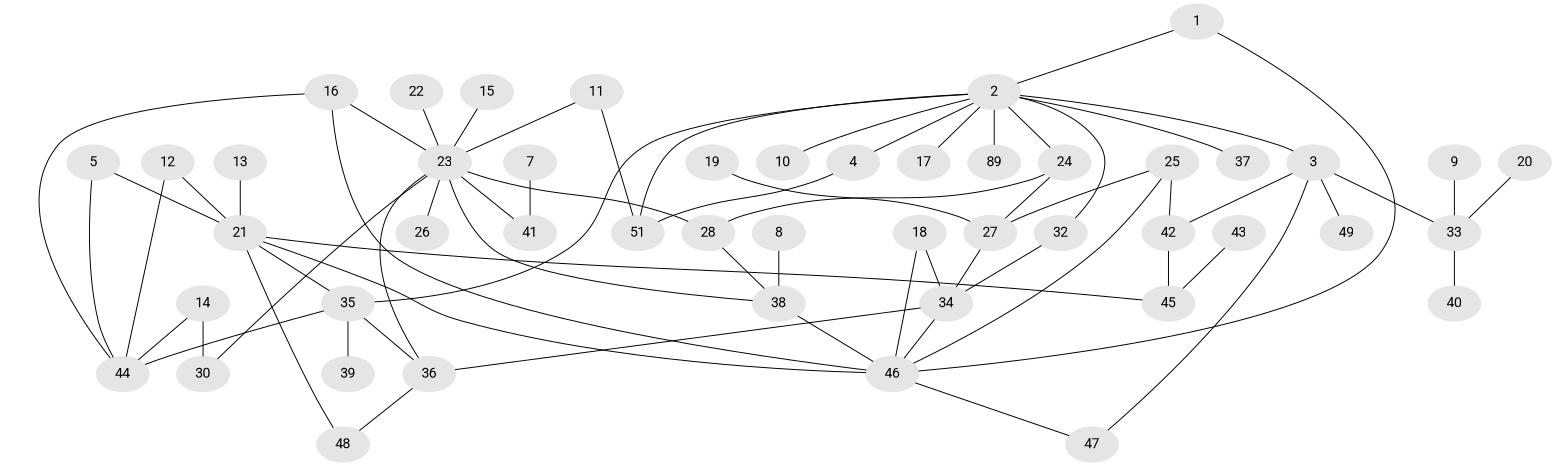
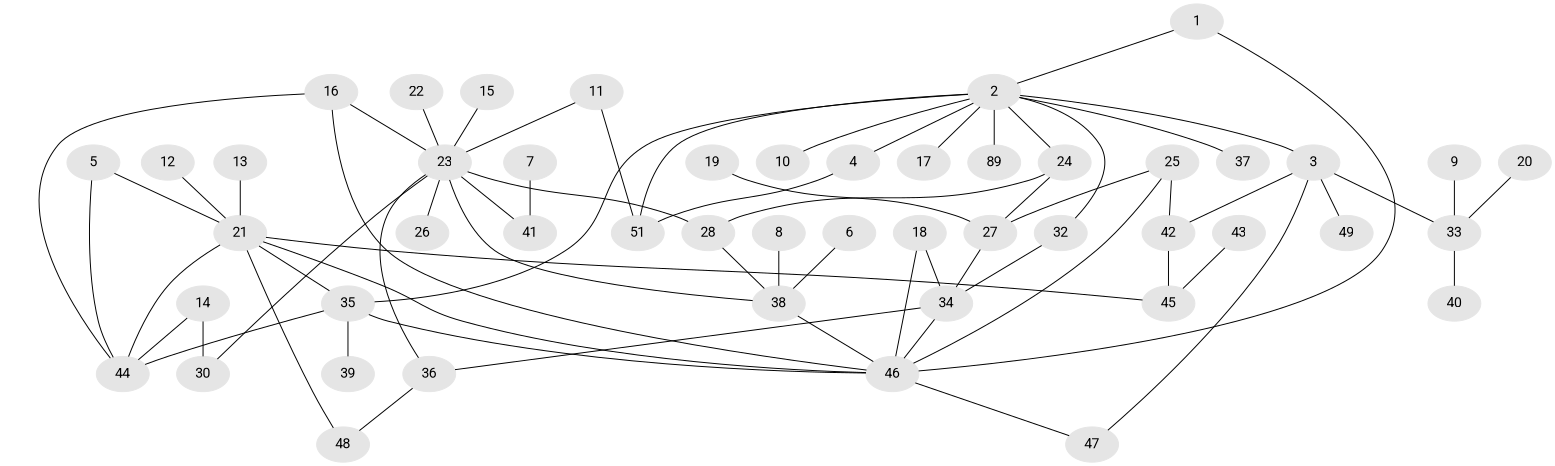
none -> (849, 233)
(145, 268) -> (163, 292)
(389, 339) -> (615, 359)
